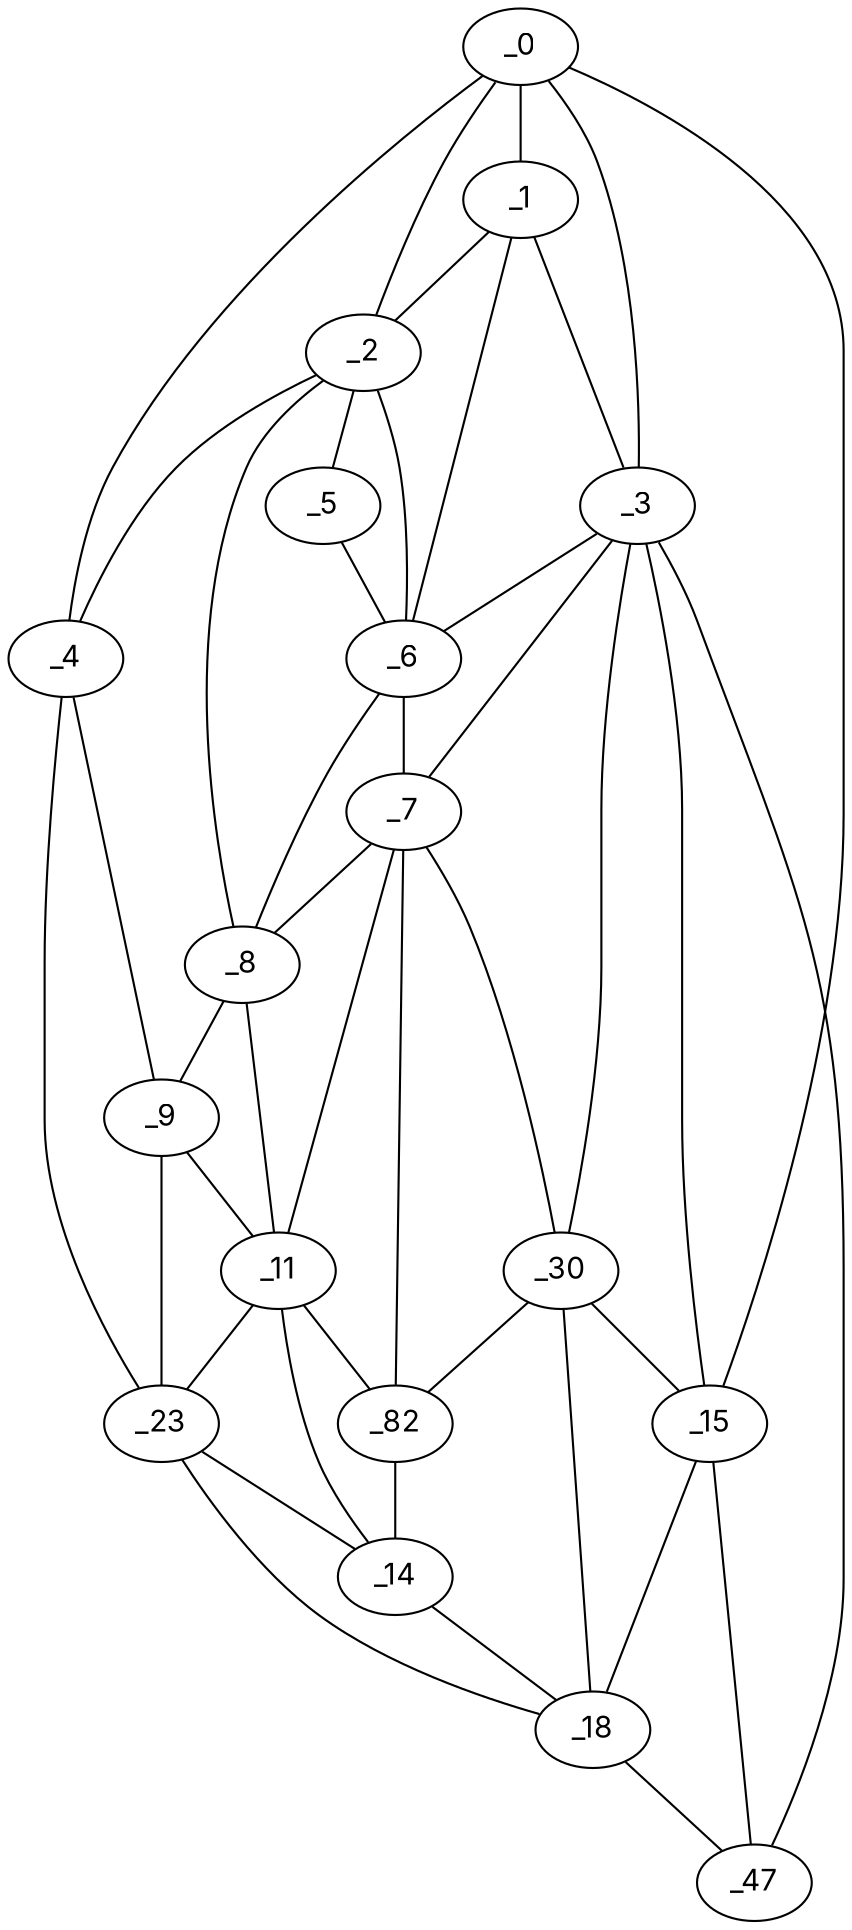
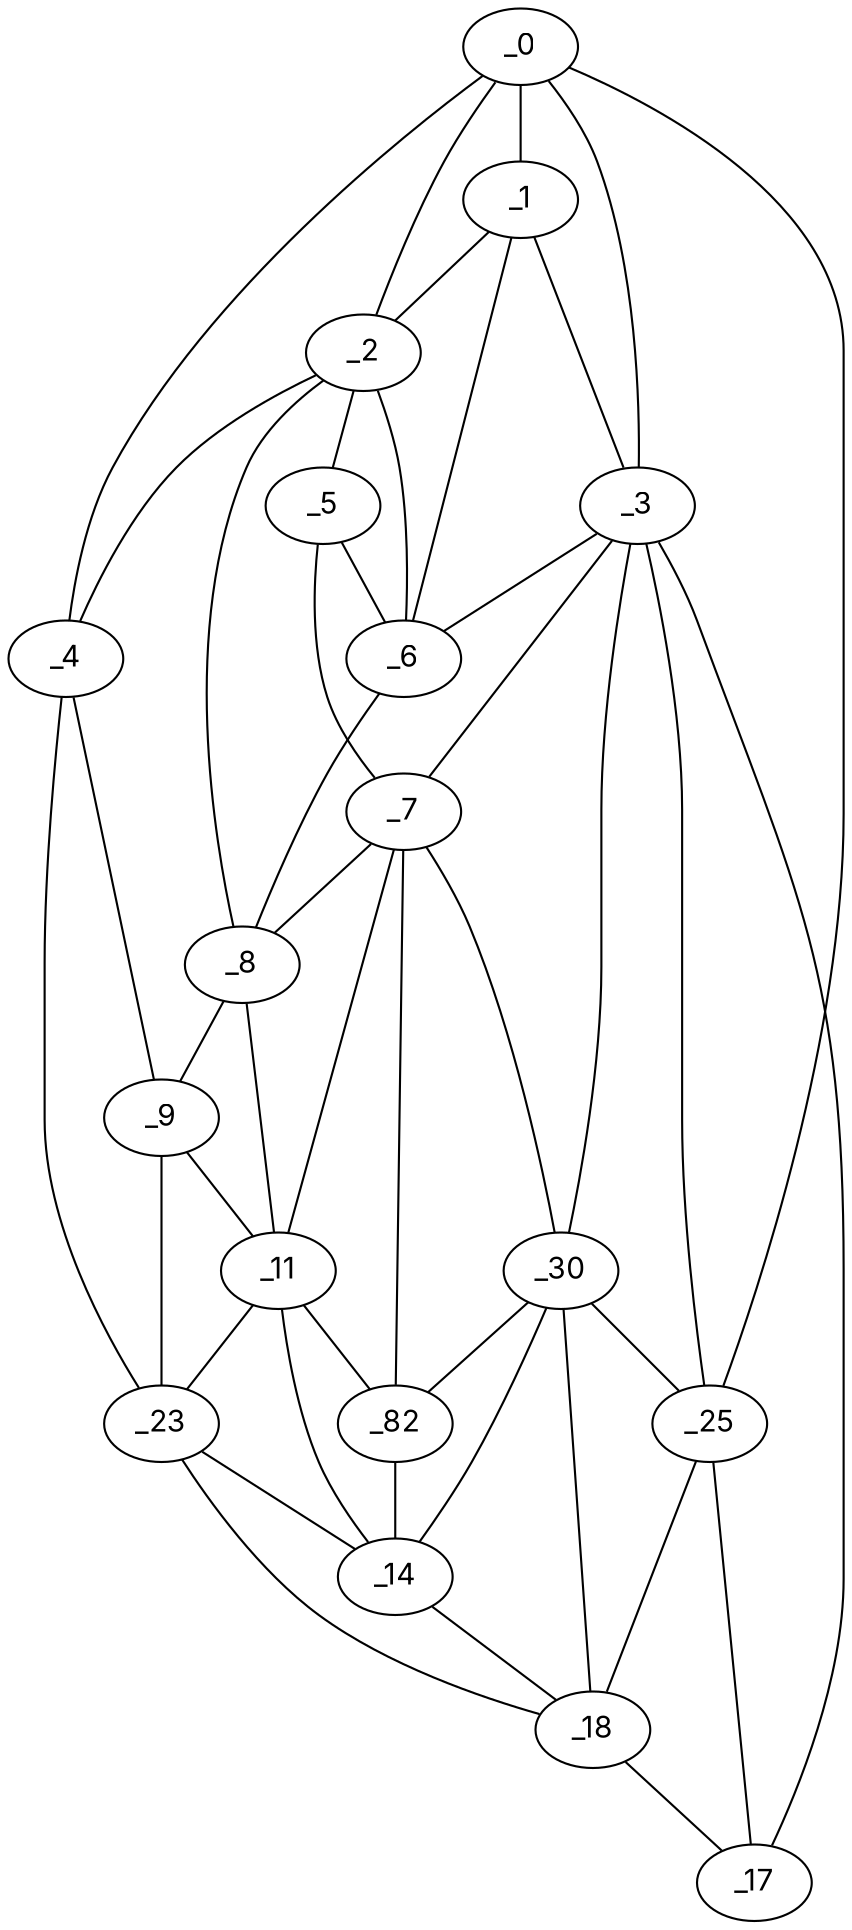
(404, 735) -> (320, 668)
(710, 1424) -> (710, 1424)
none -> (490, 1429)
(754, 1883) -> (754, 1883)
